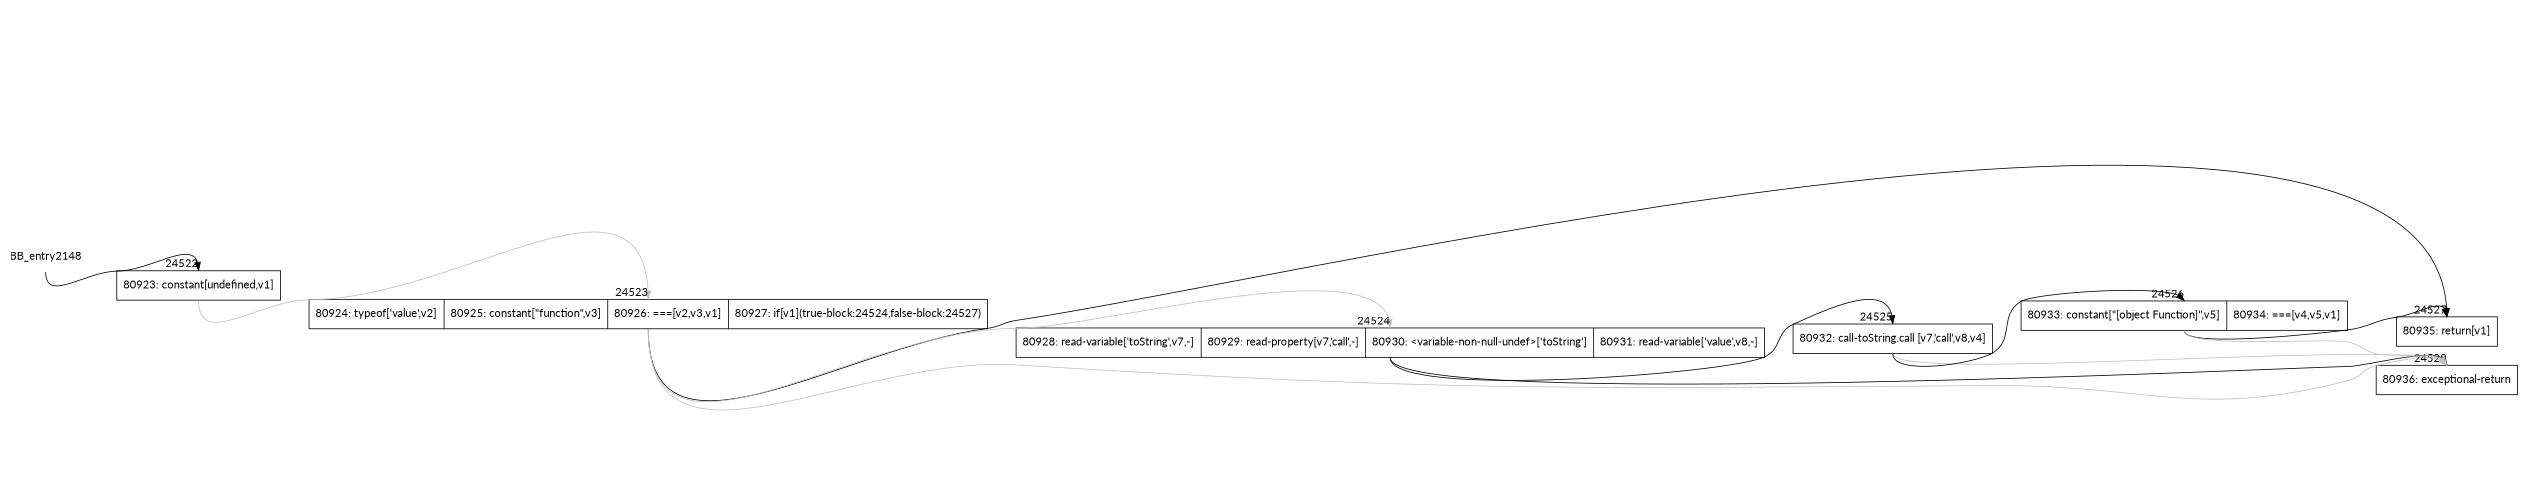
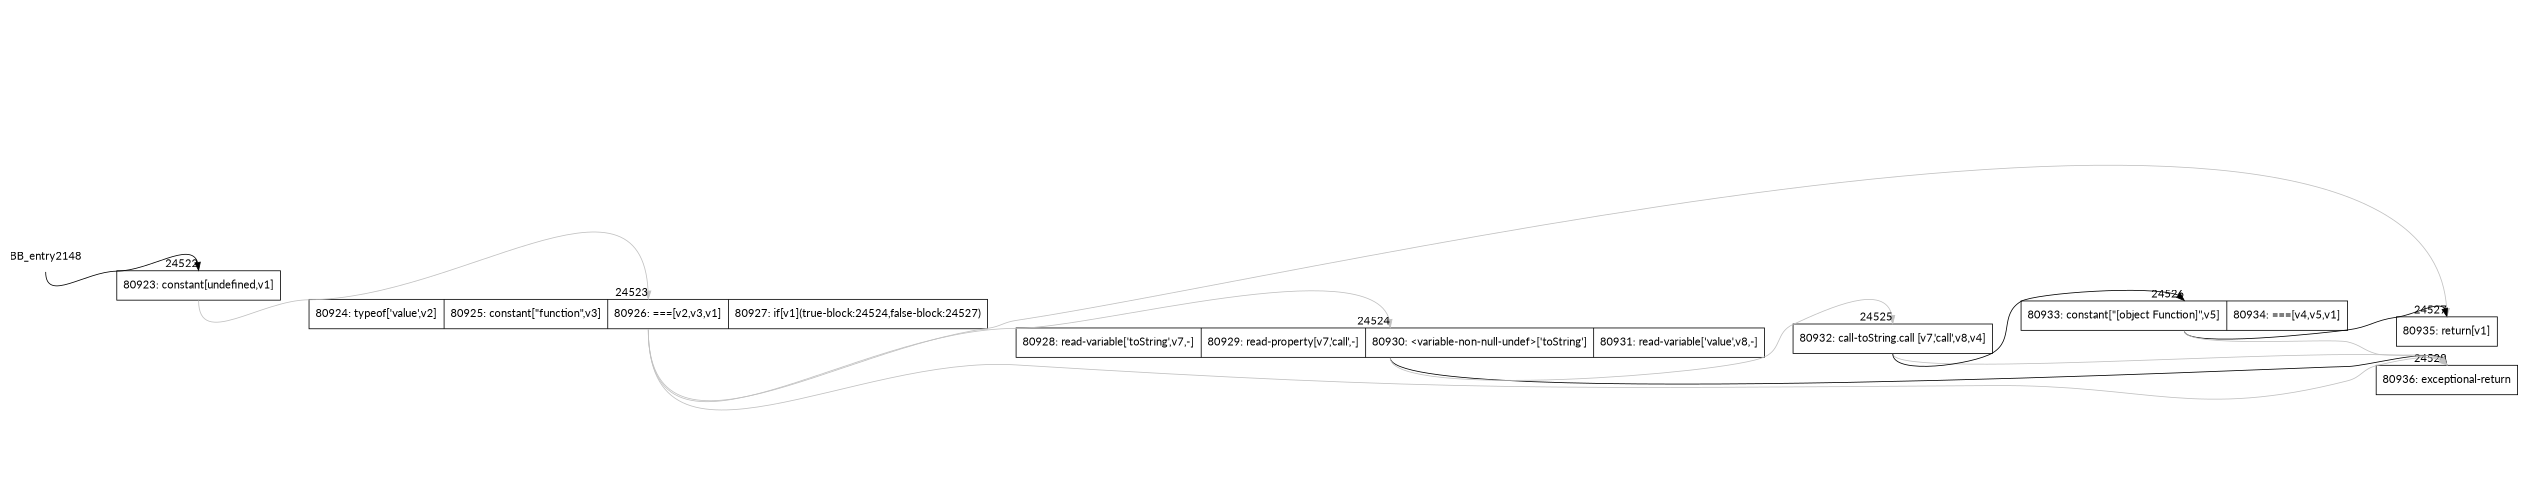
(1545, 225) -> (1545, 225)
(1653, 374) -> (1653, 374)
